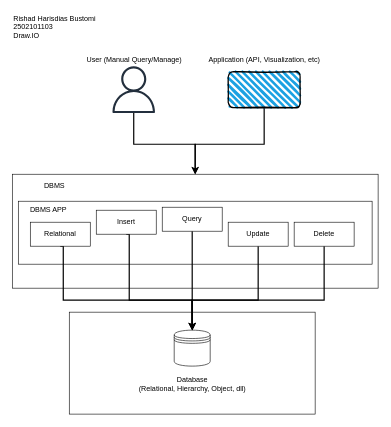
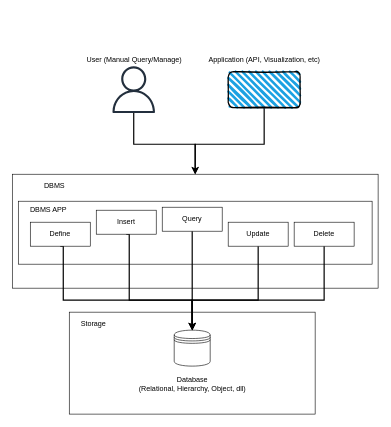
(57, 27) -> none
(60, 234) -> (60, 234)
none -> (93, 324)
